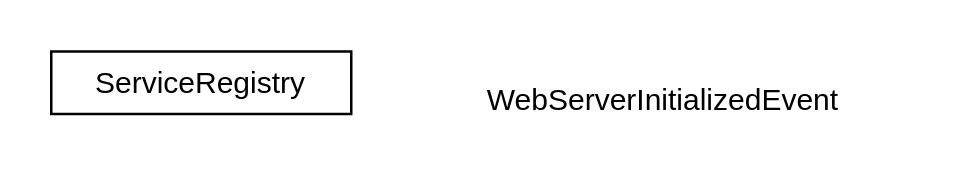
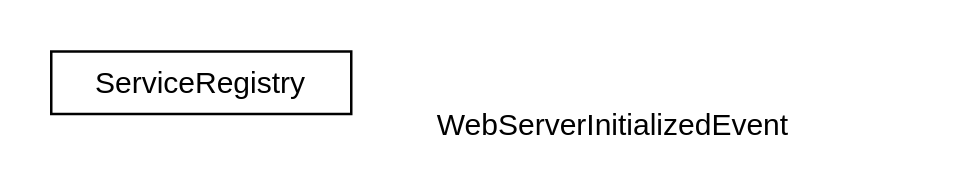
(664, 101) -> (614, 126)
